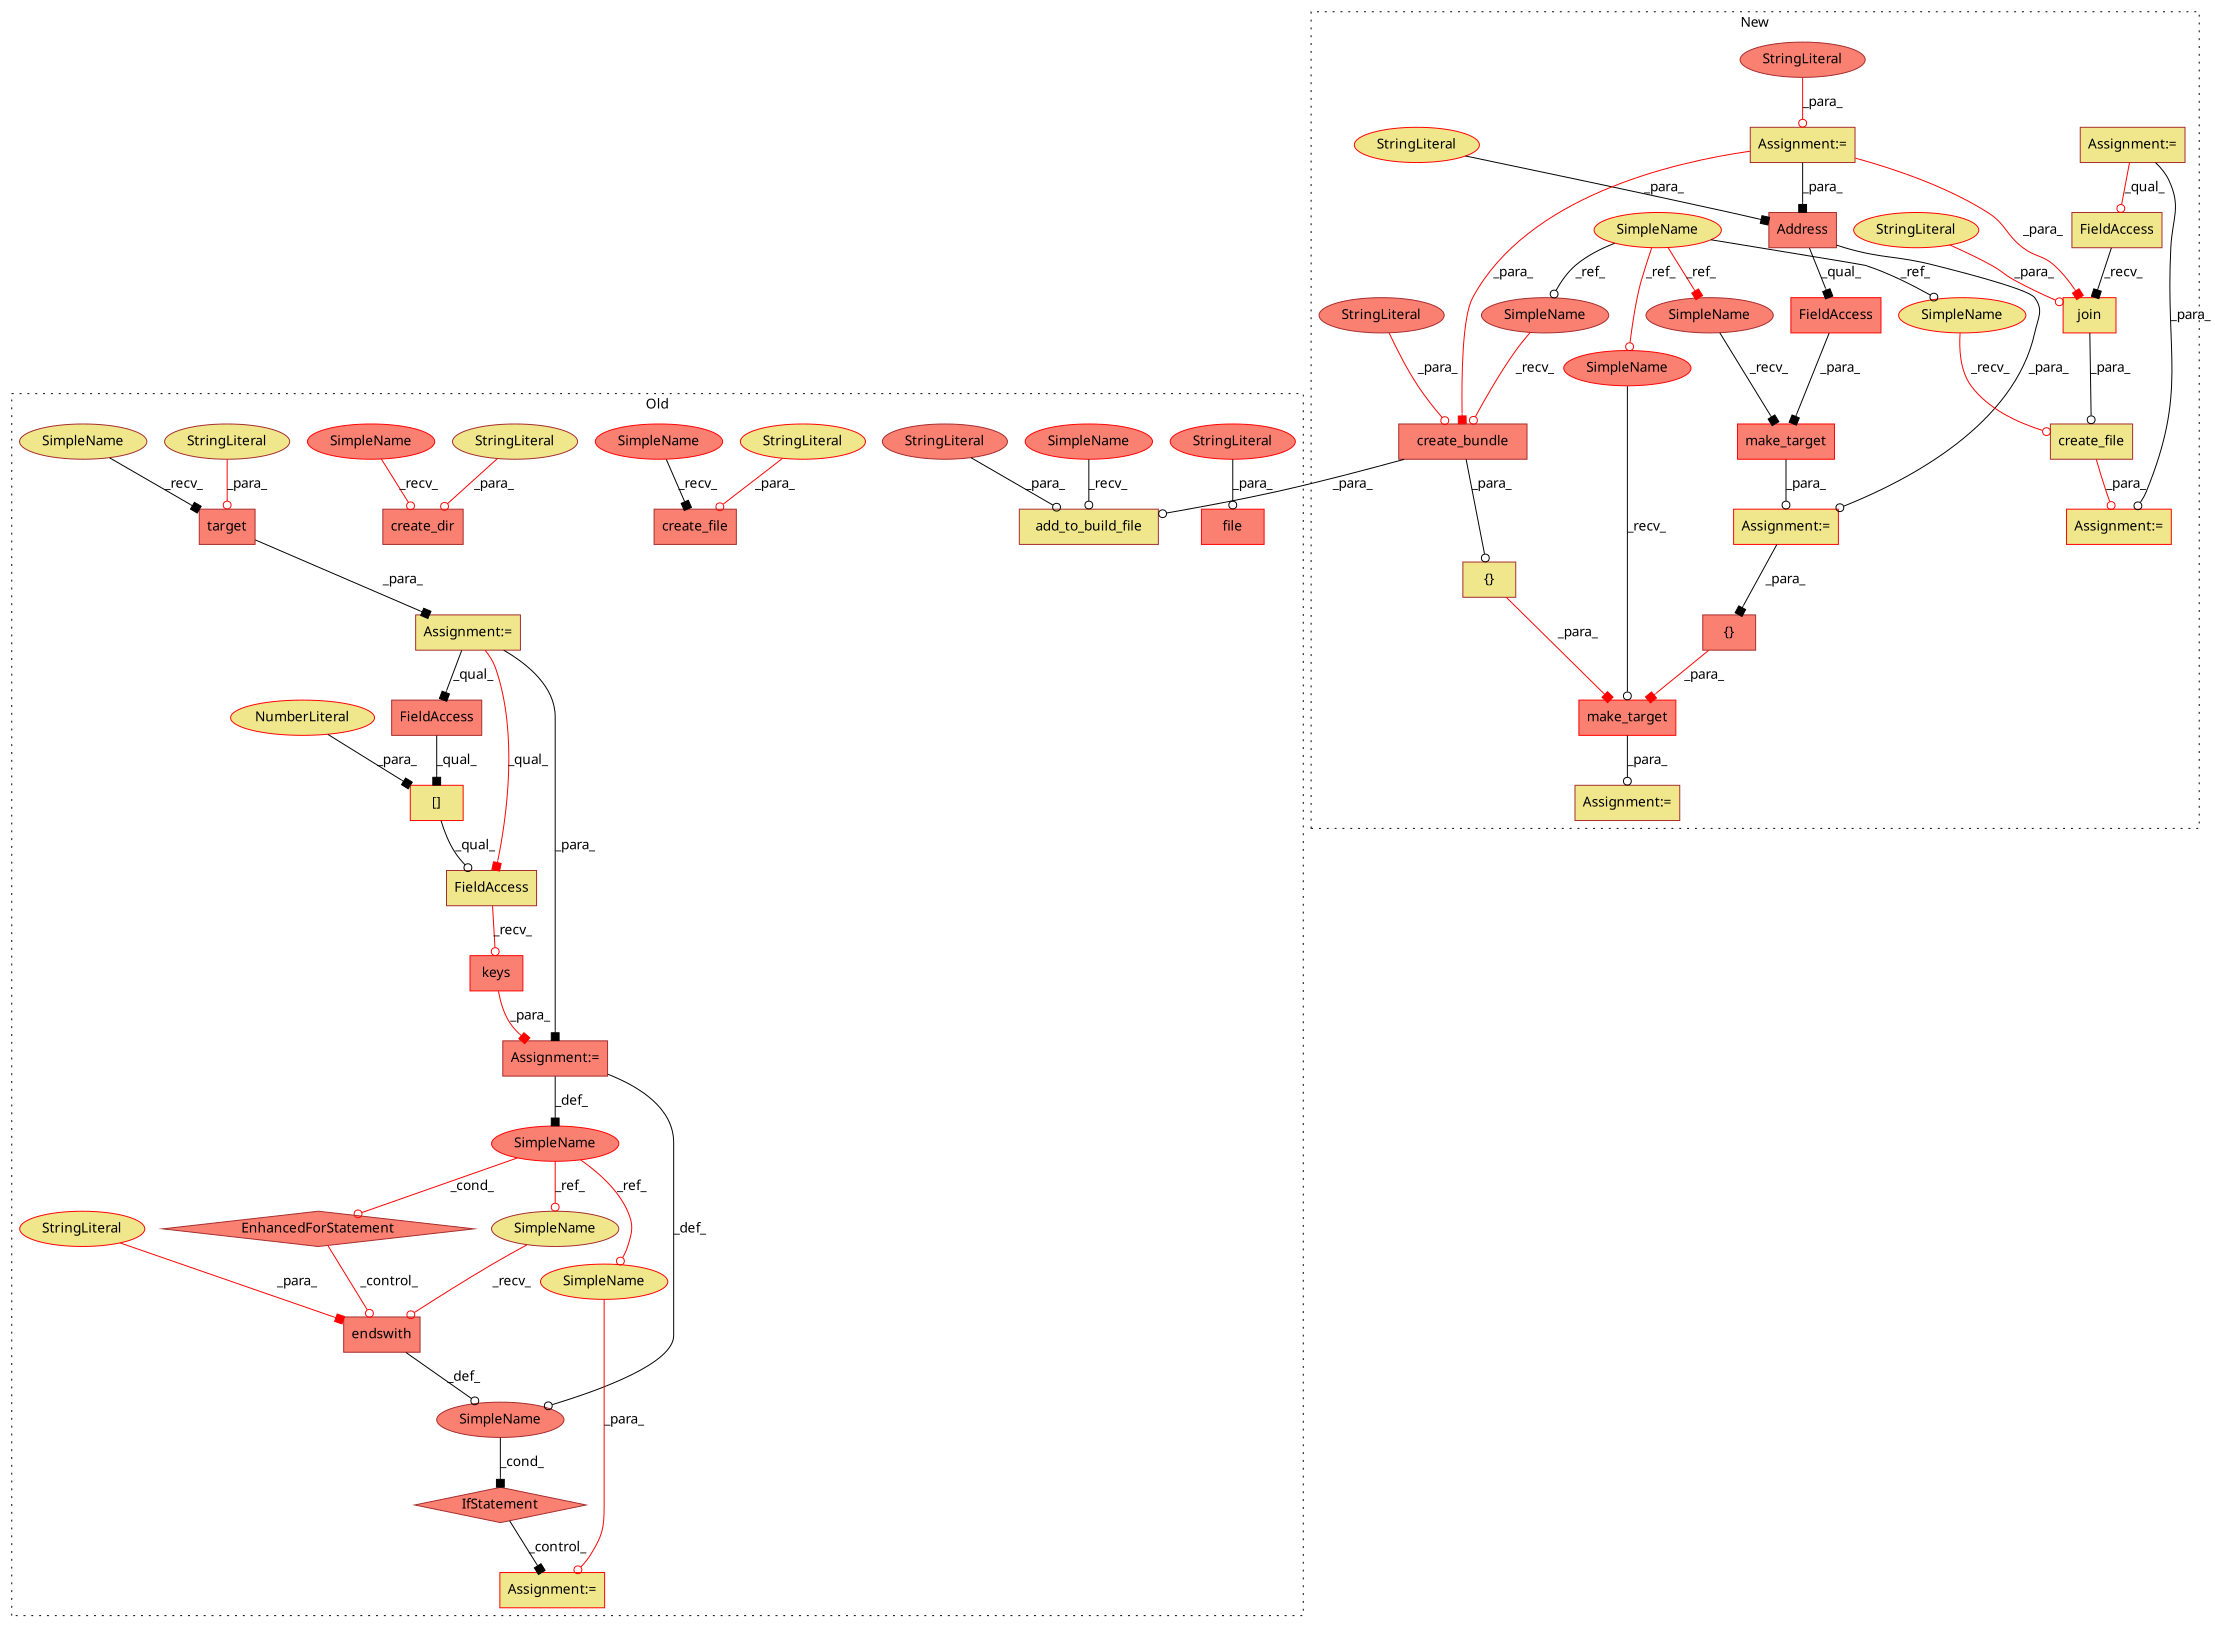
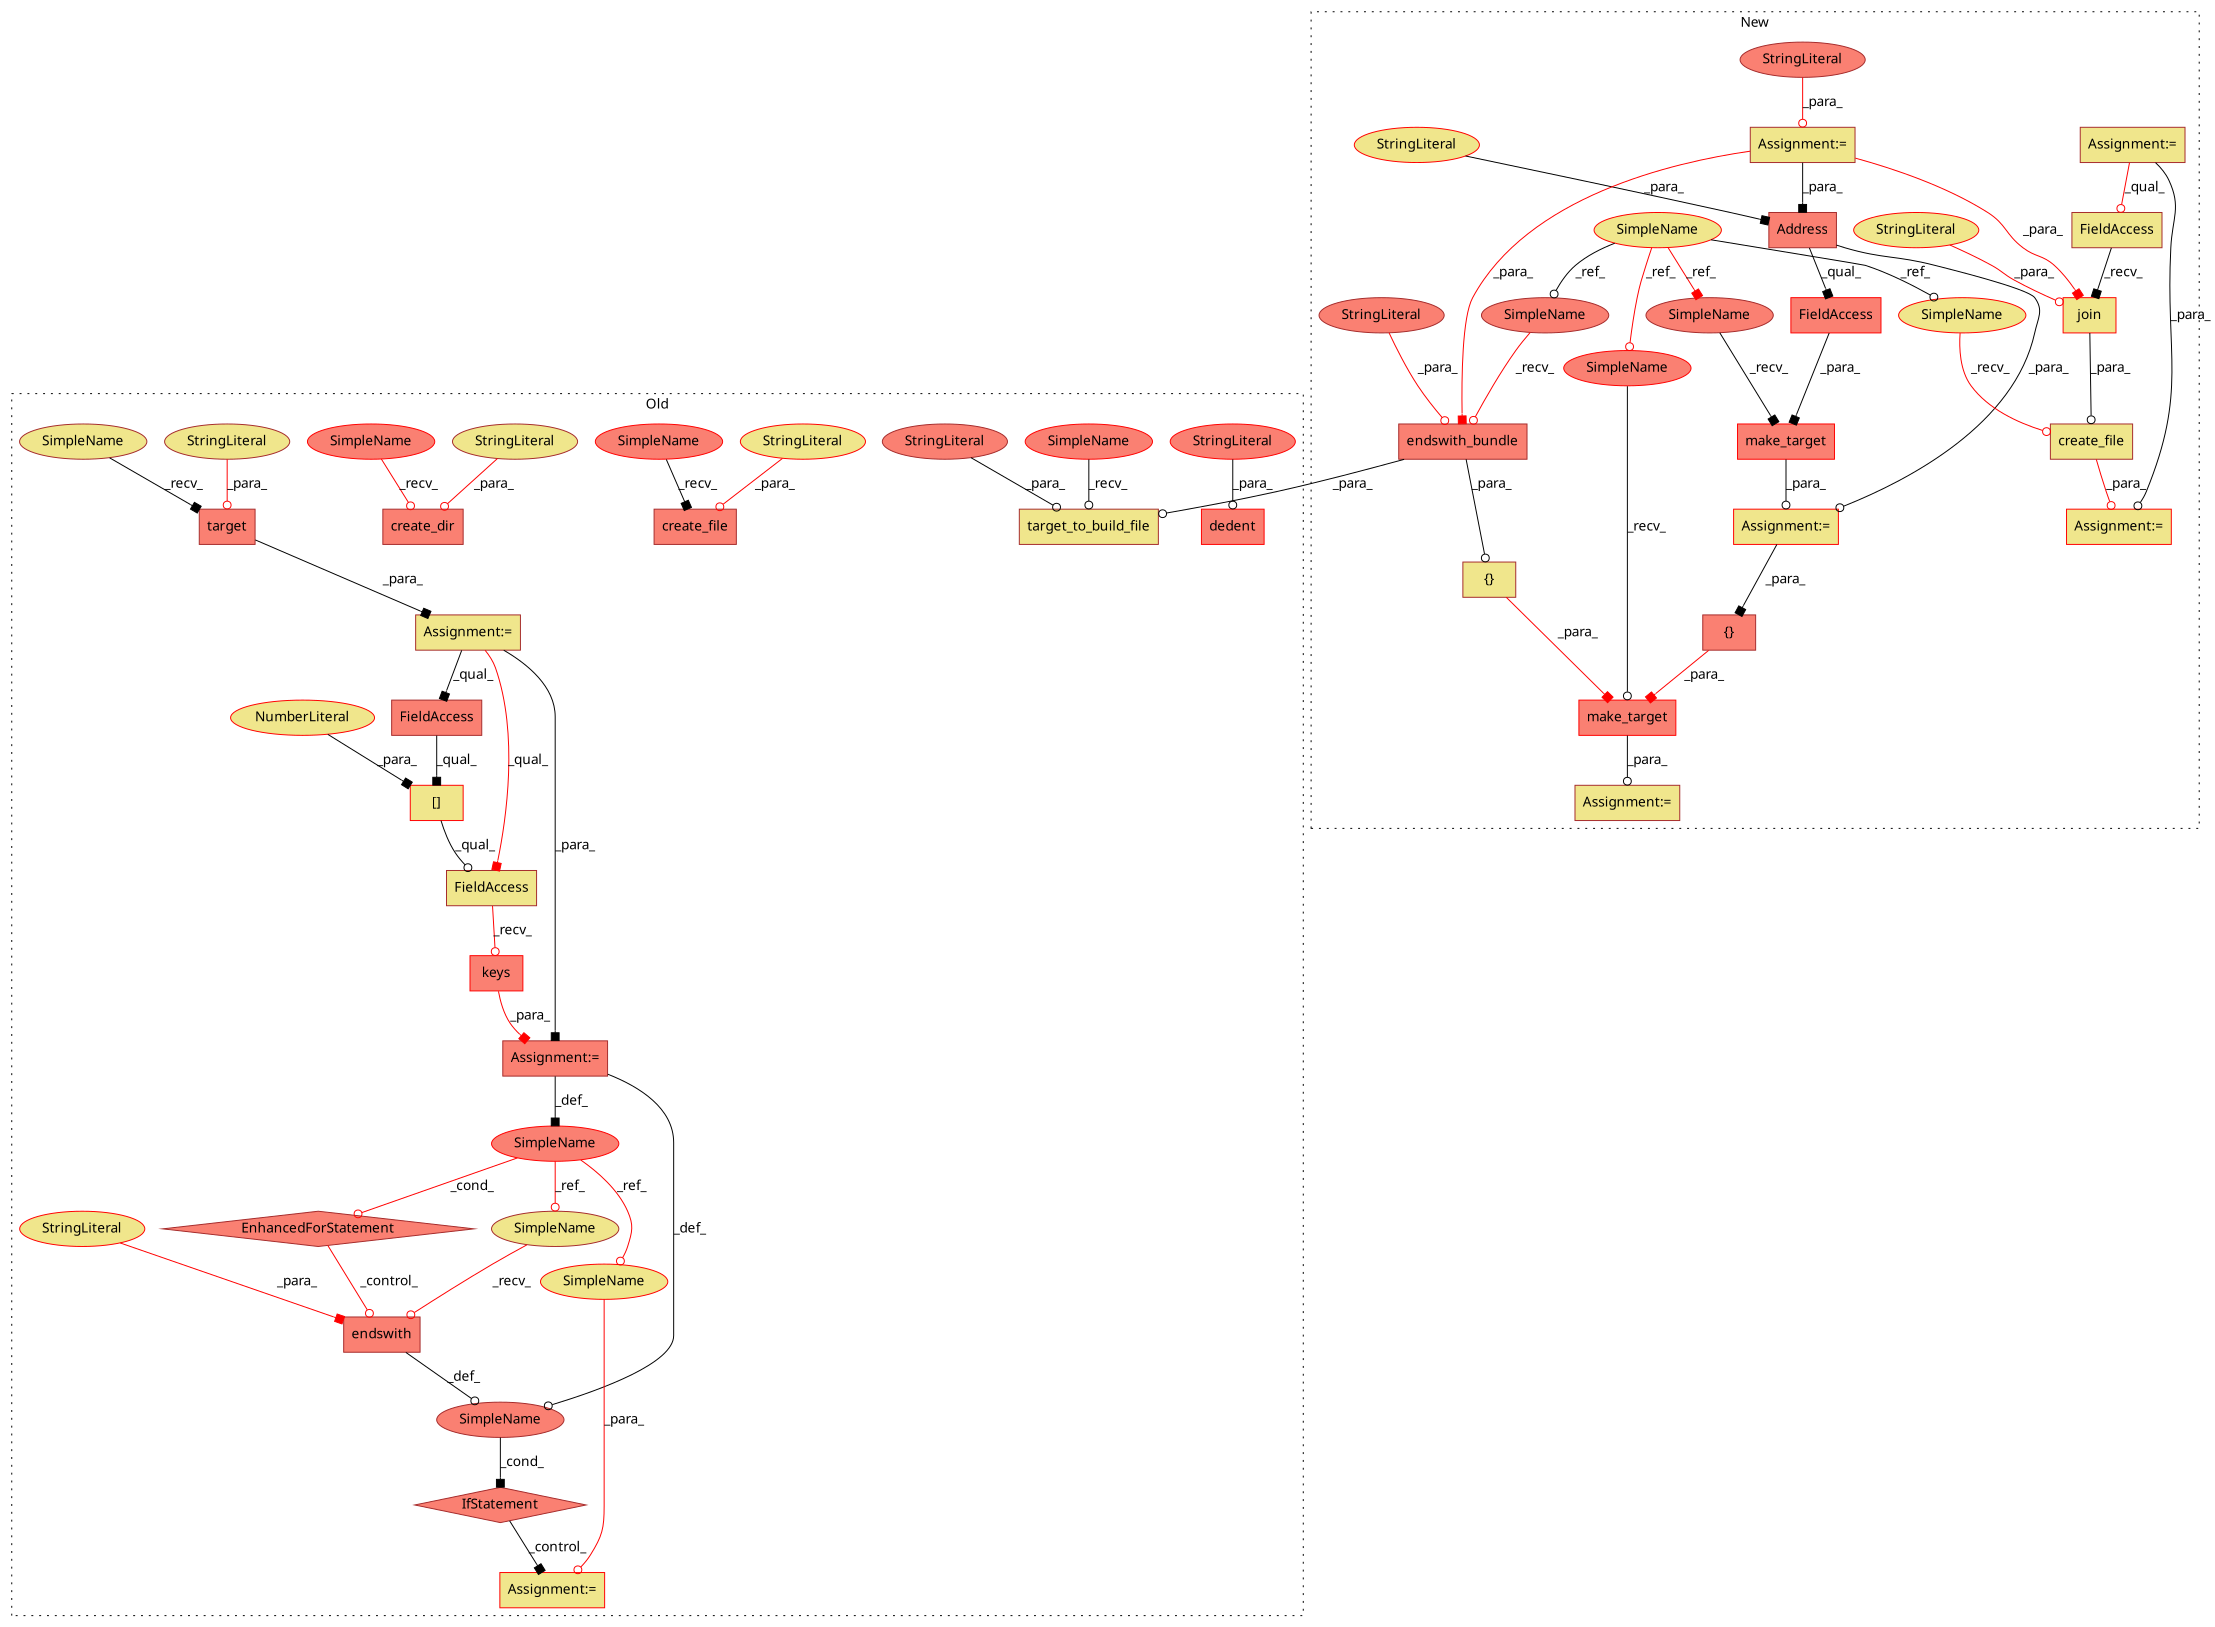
(1463, 442) -> (1463, 442)
(1089, 527) -> (1089, 527)
(1233, 527) -> (1233, 527)
